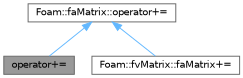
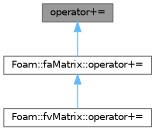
(67, 42) -> (78, 44)
(166, 65) -> (78, 118)
